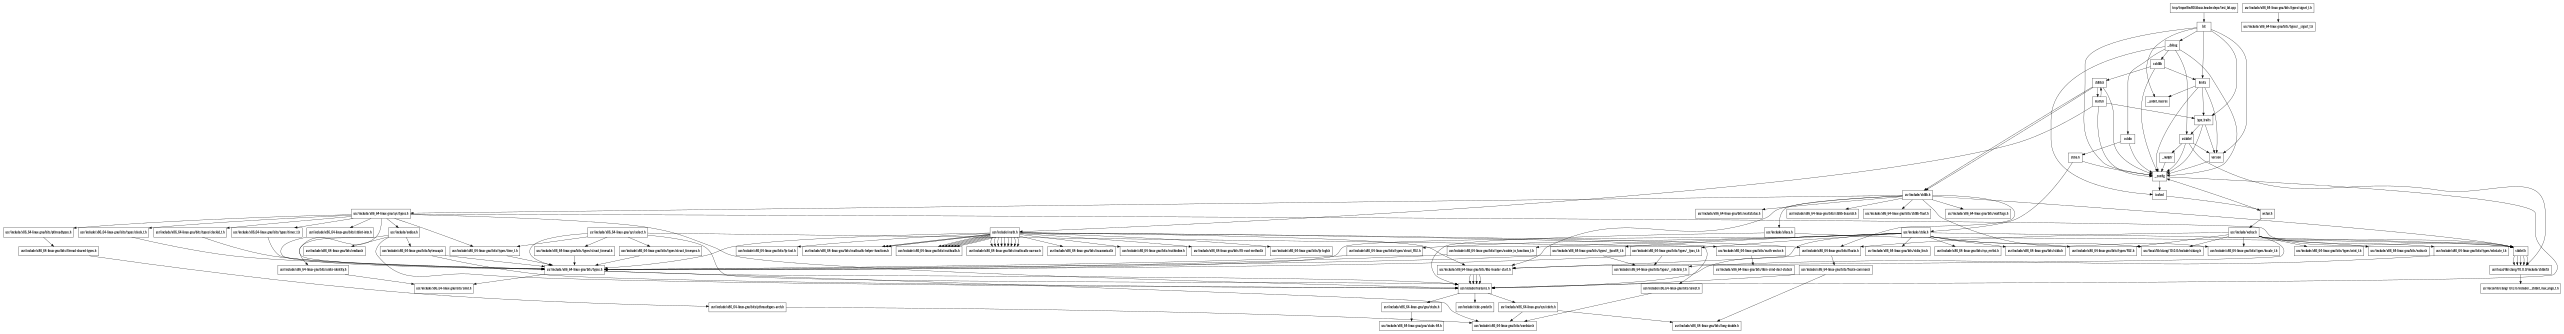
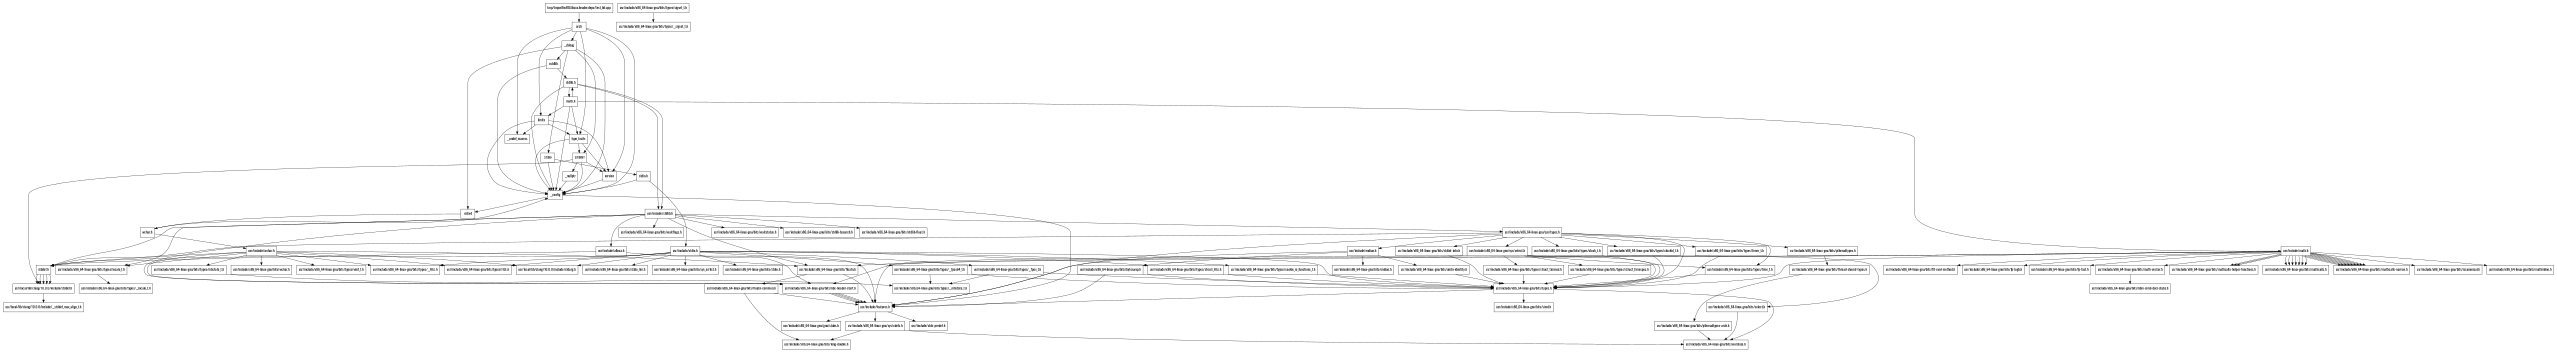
(2204, 27) -> (579, 27)
(2179, 73) -> (557, 110)
none -> (1516, 241)
none -> (405, 270)
(378, 279) -> (1477, 279)
none -> (116, 289)
(1412, 326) -> none
